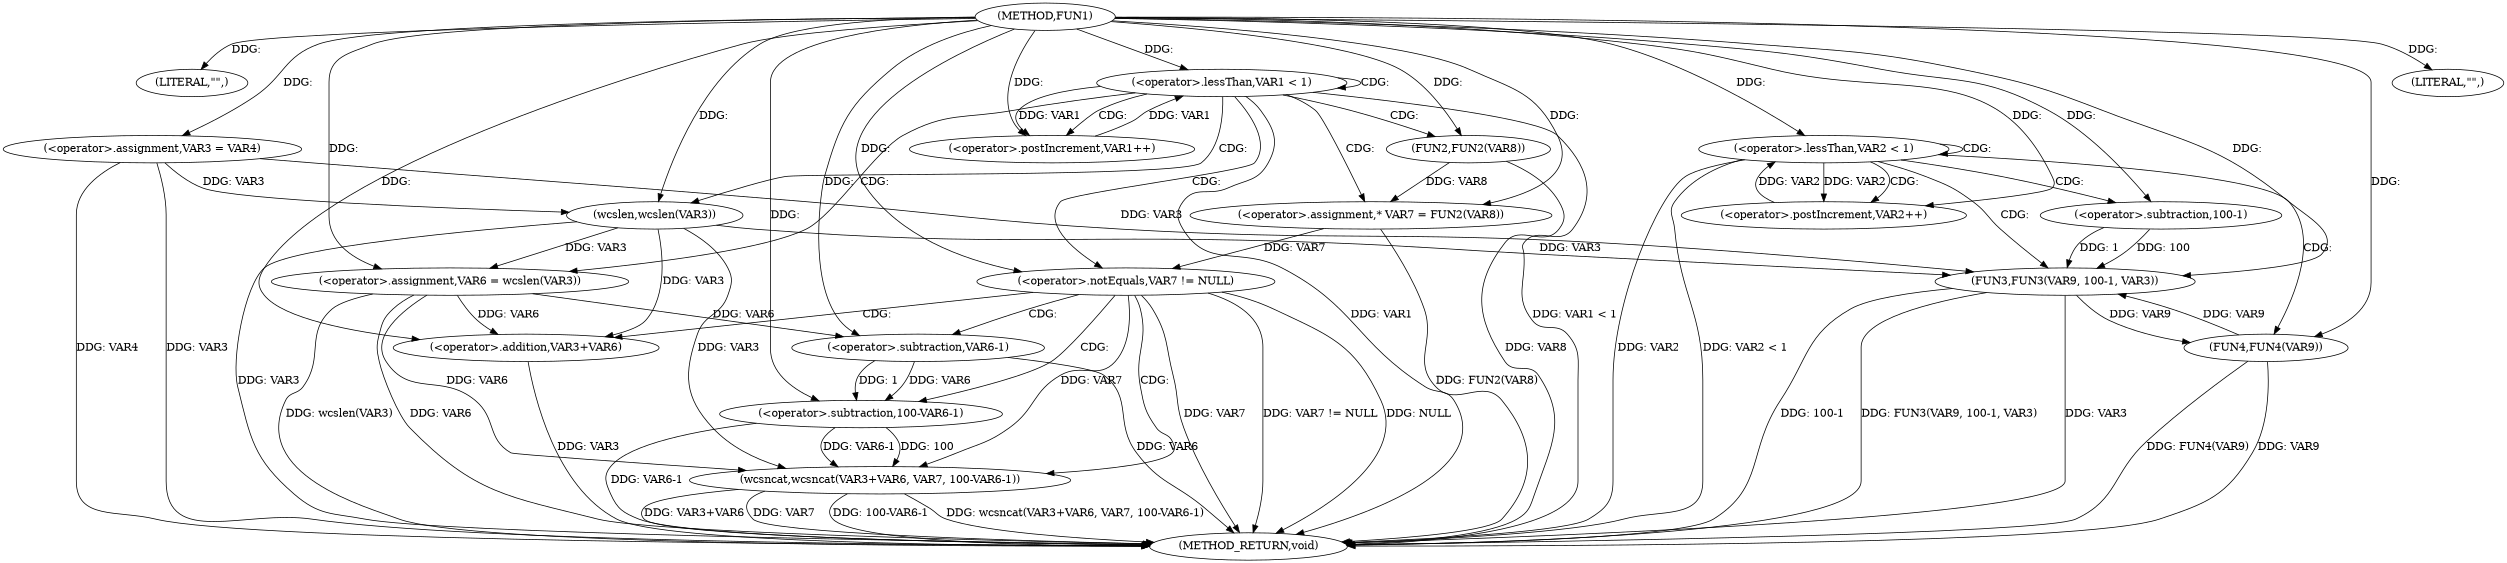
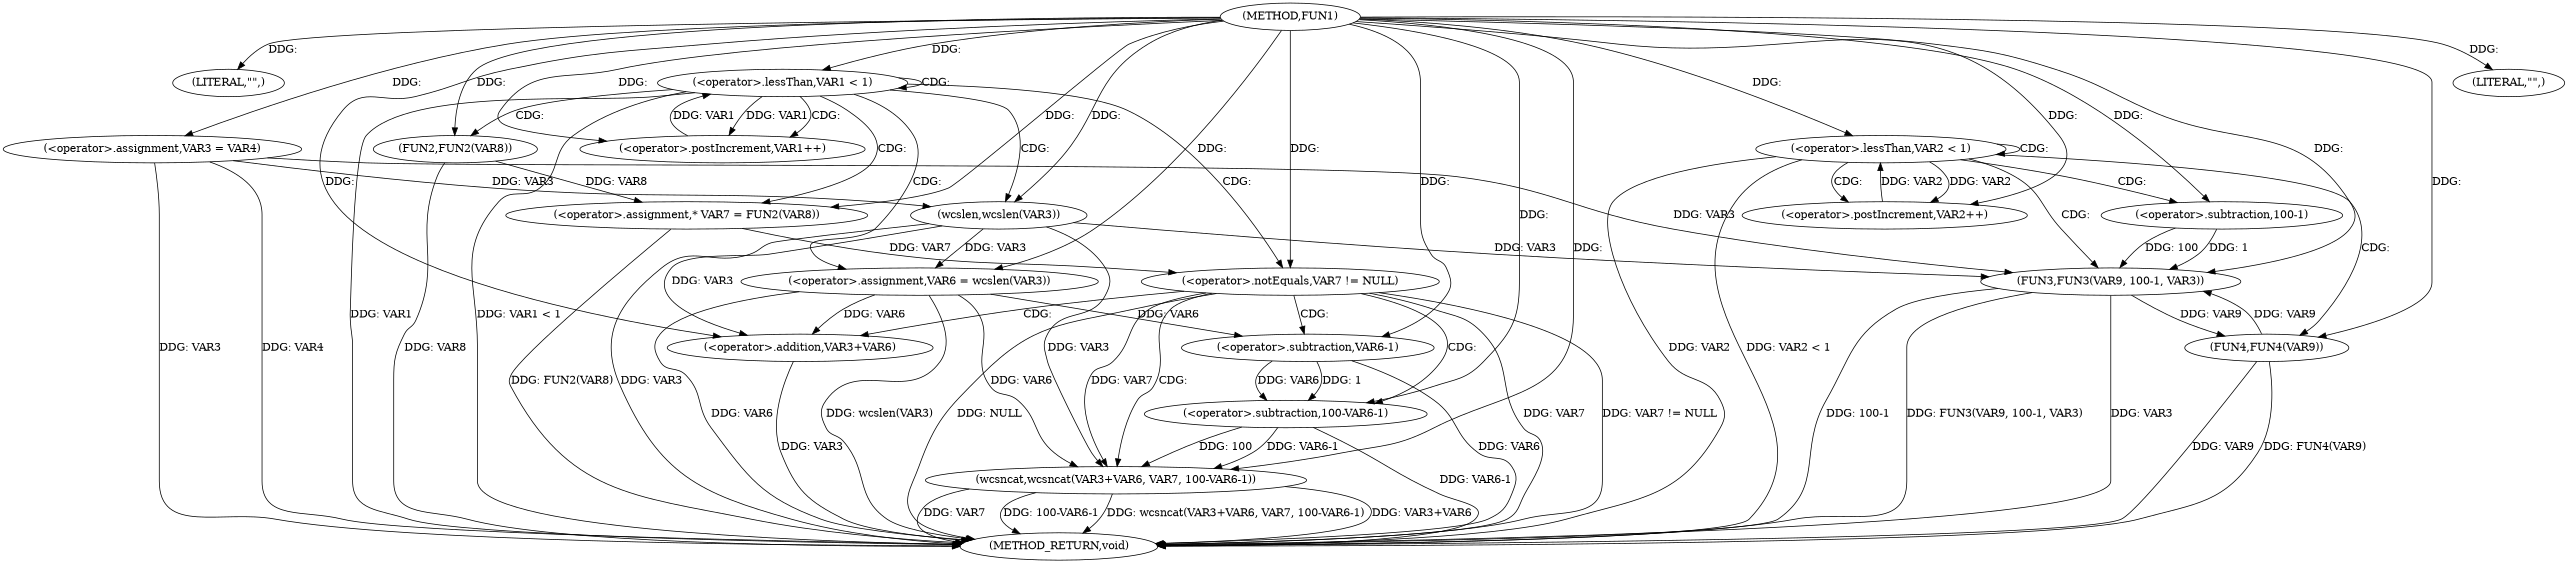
none -> (1573, 279)
